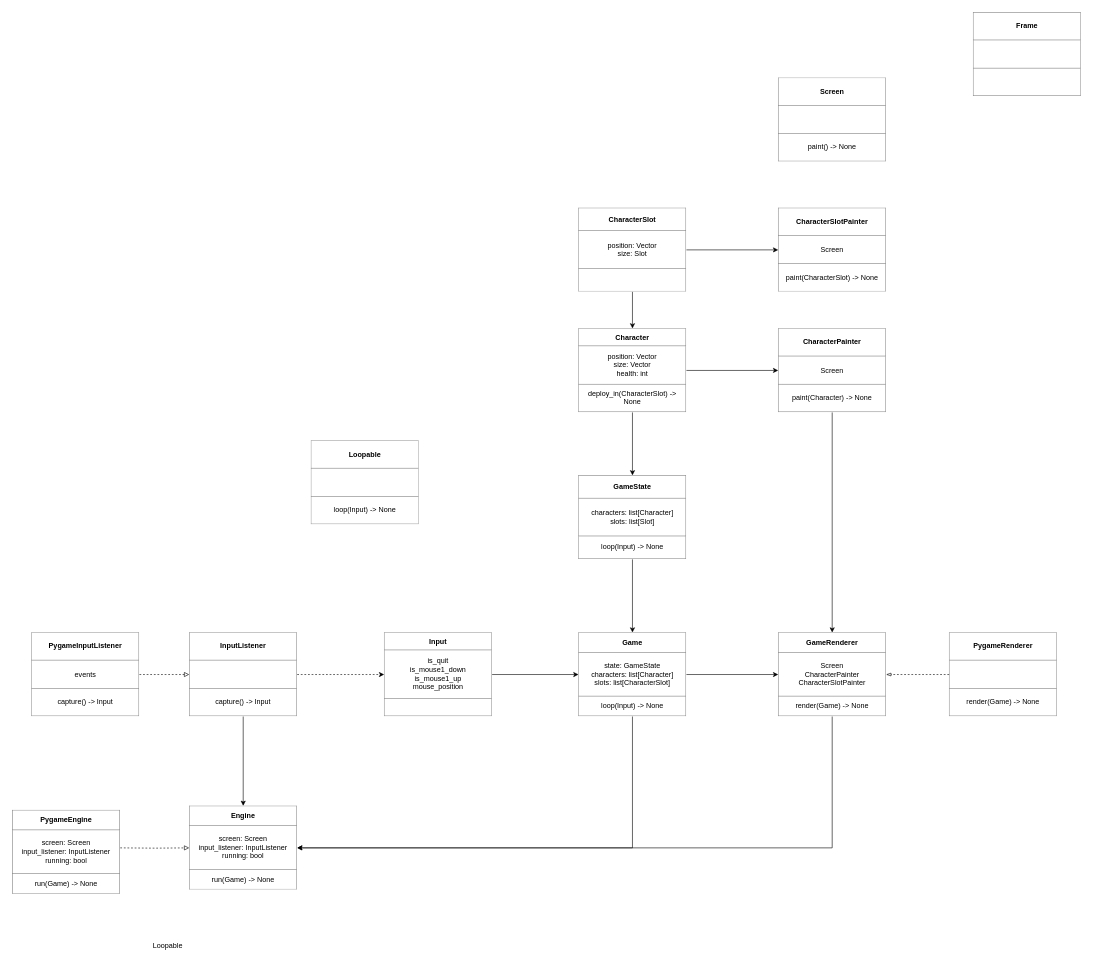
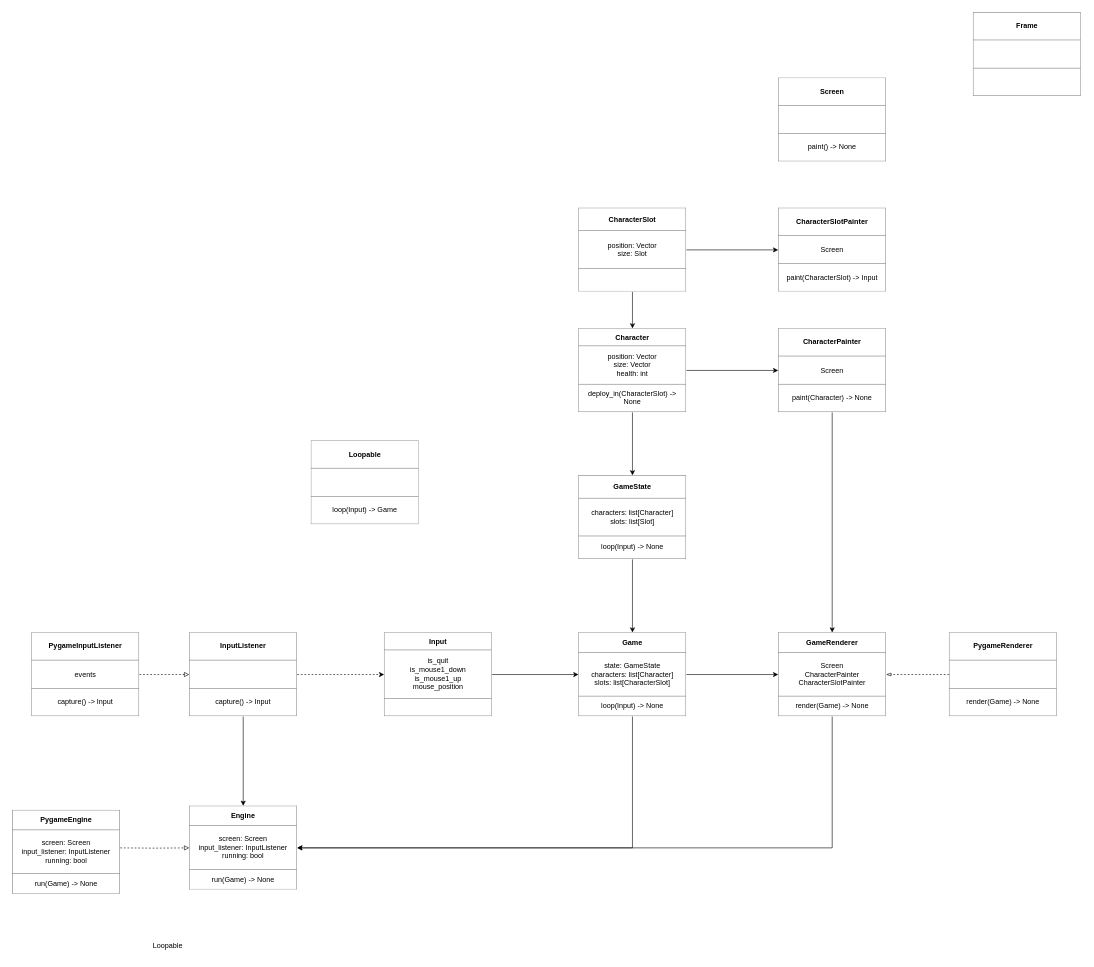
(831, 221) -> (833, 225)
(347, 449) -> (347, 449)
